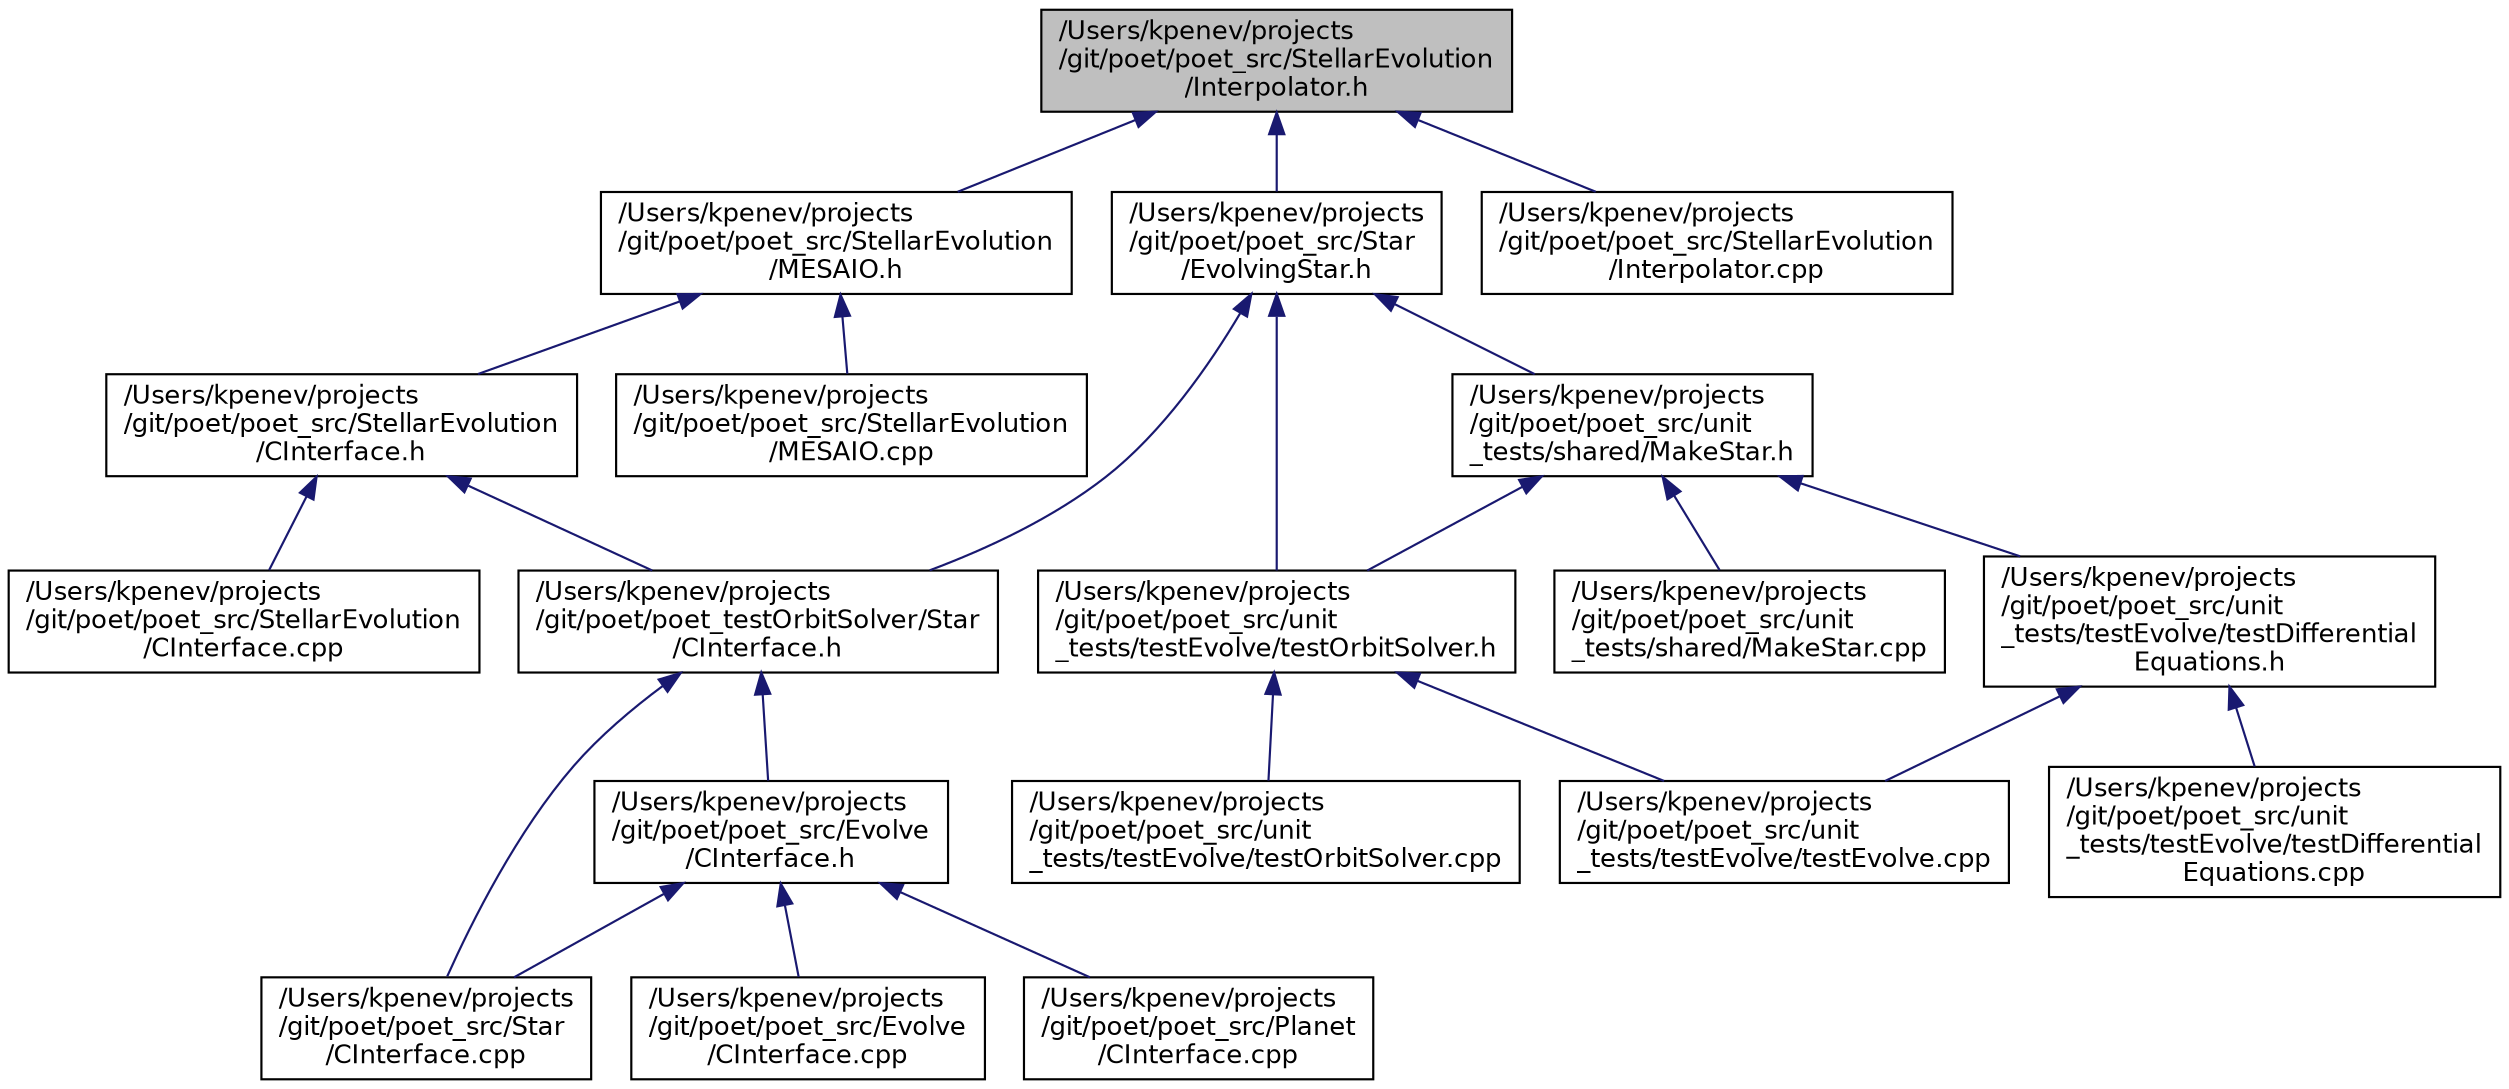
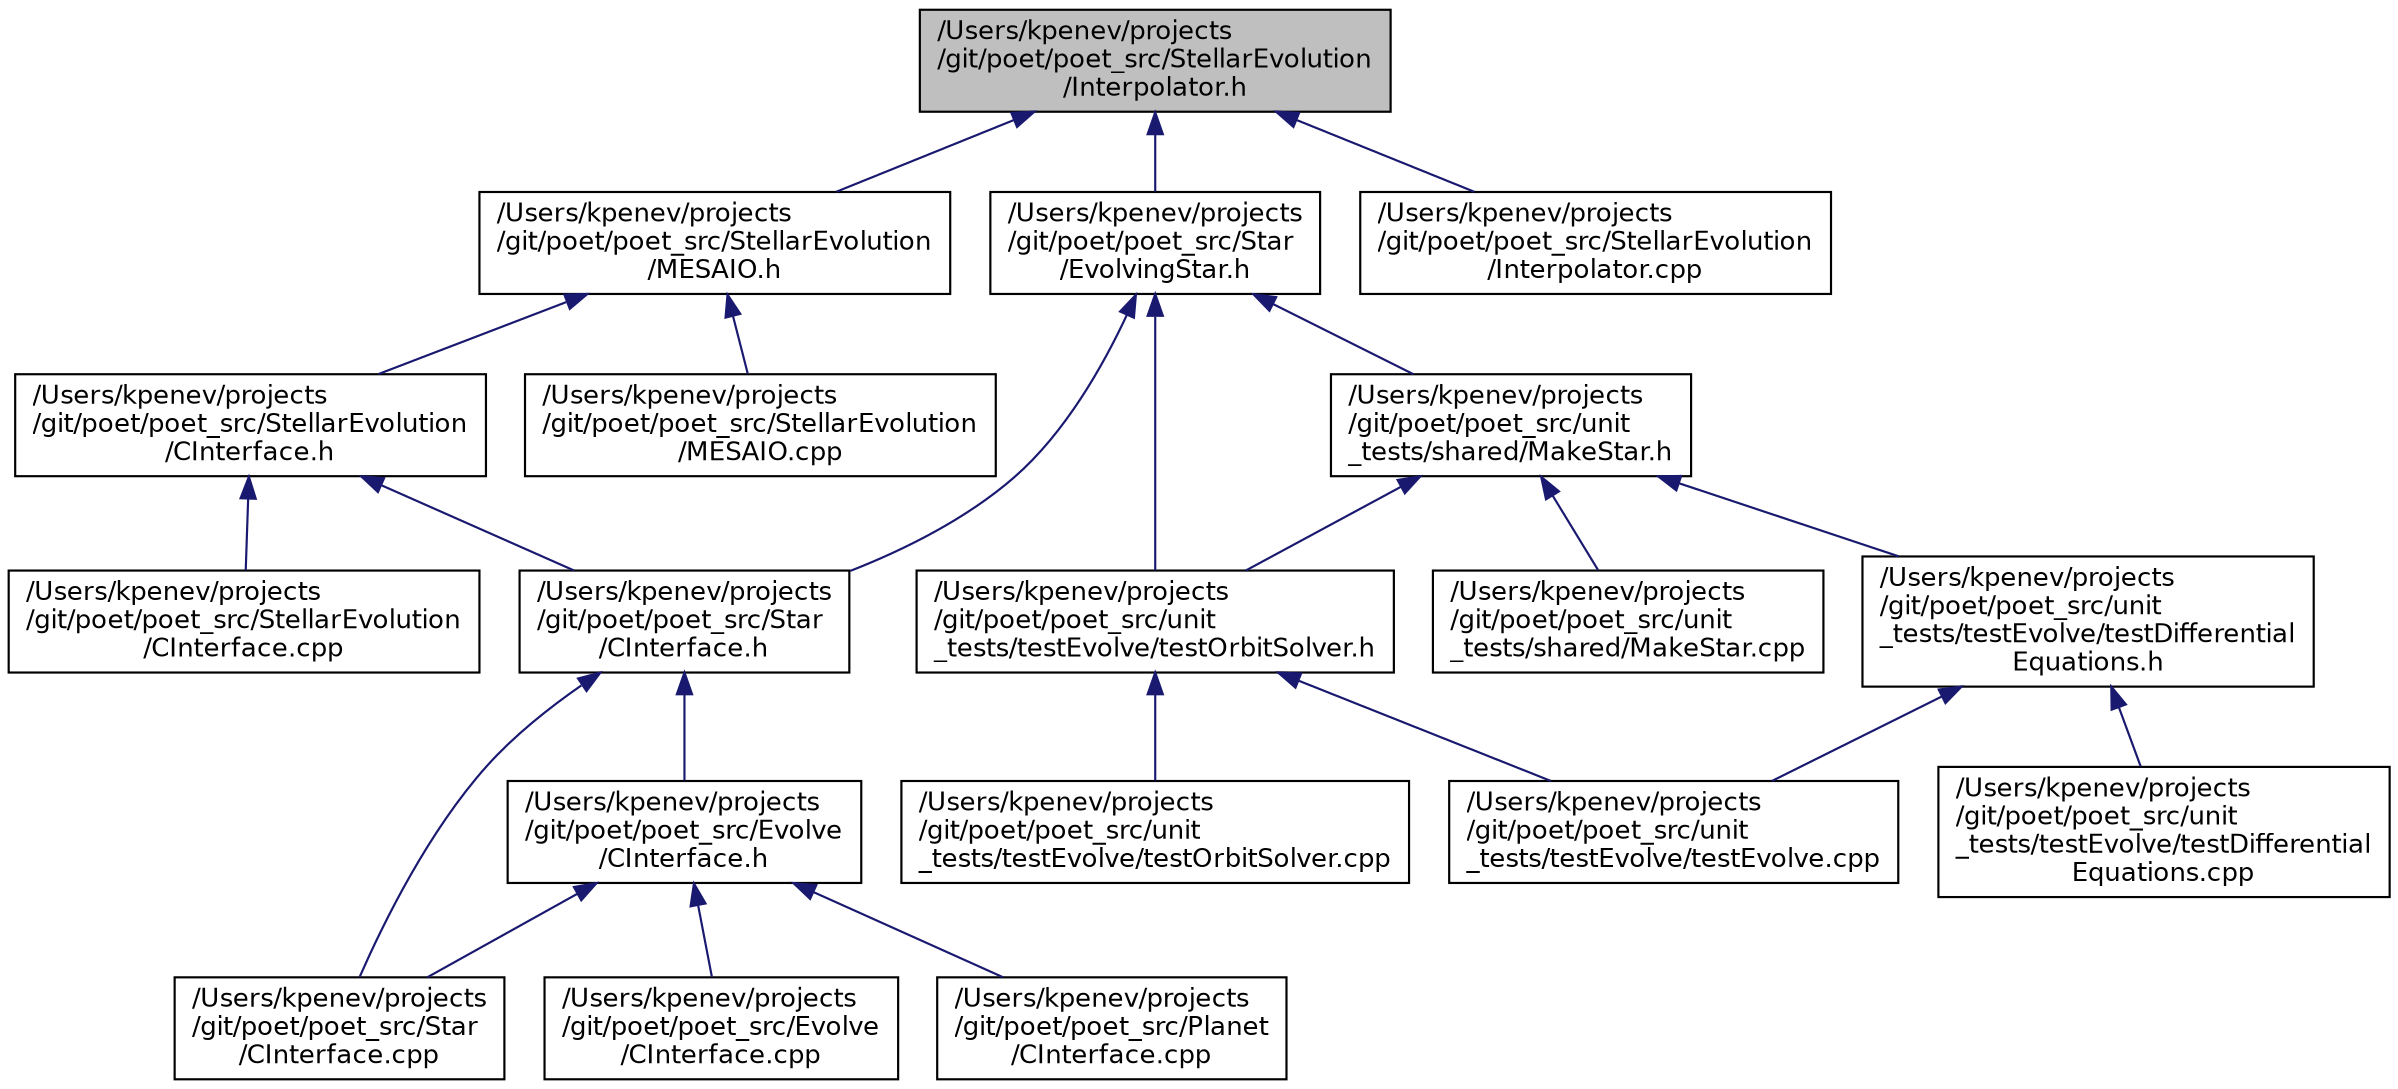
(758, 622) -> (684, 622)
